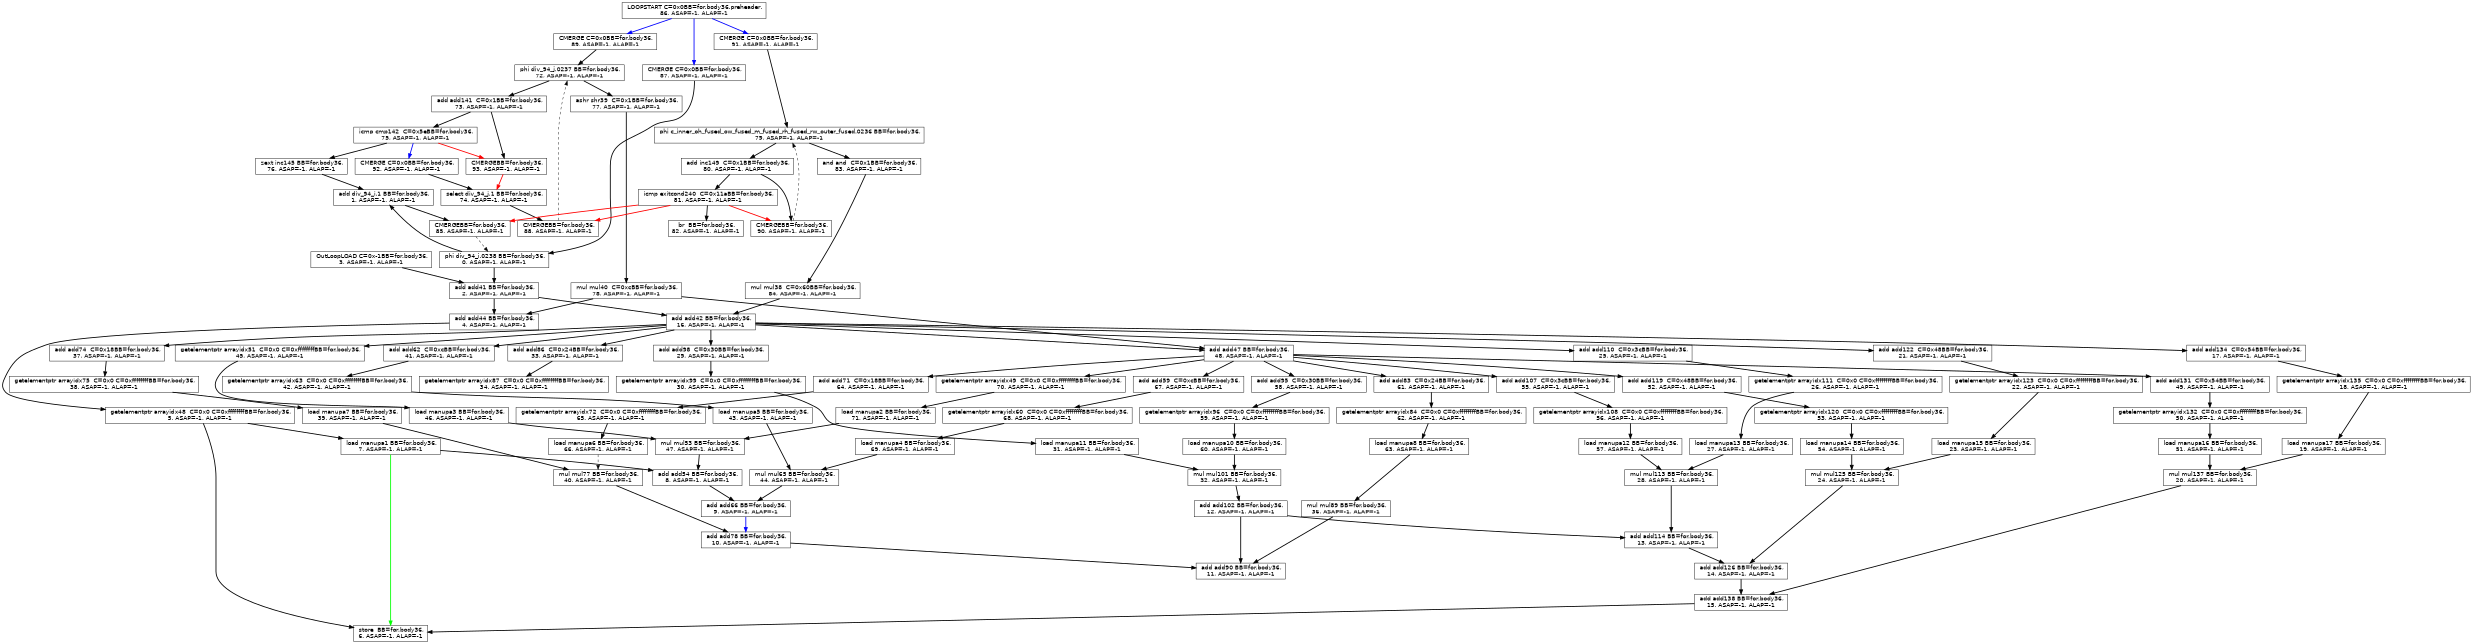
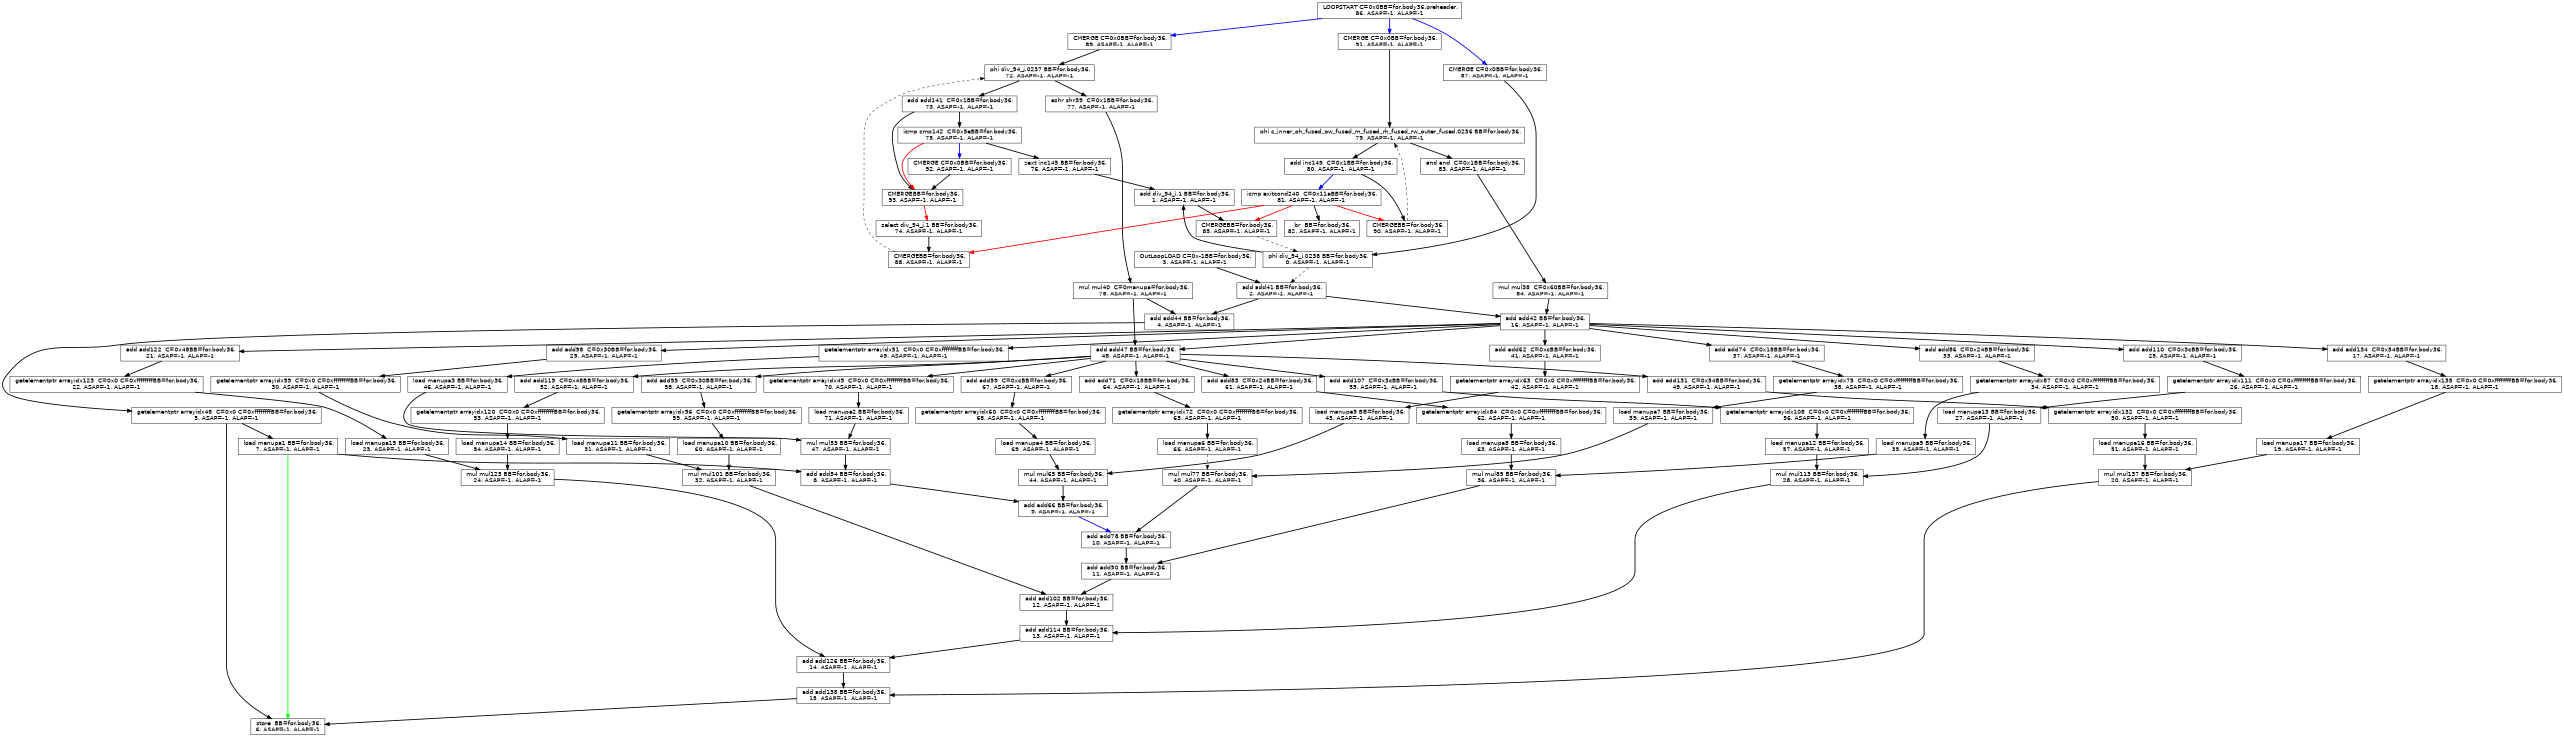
(724, 180) -> (1328, 180)
(448, 181) -> (943, 180)
(494, 273) -> (1301, 274)
(626, 291) -> (1133, 291)
none -> (1926, 447)
(1241, 538) -> (1098, 586)
